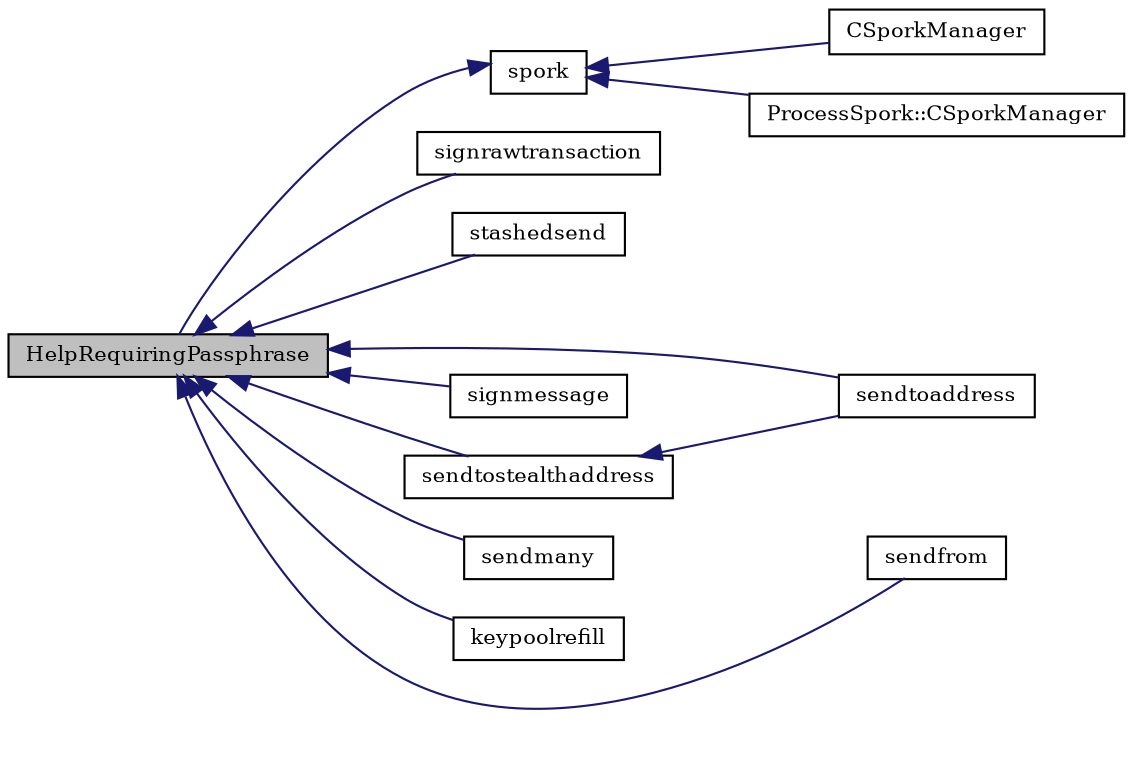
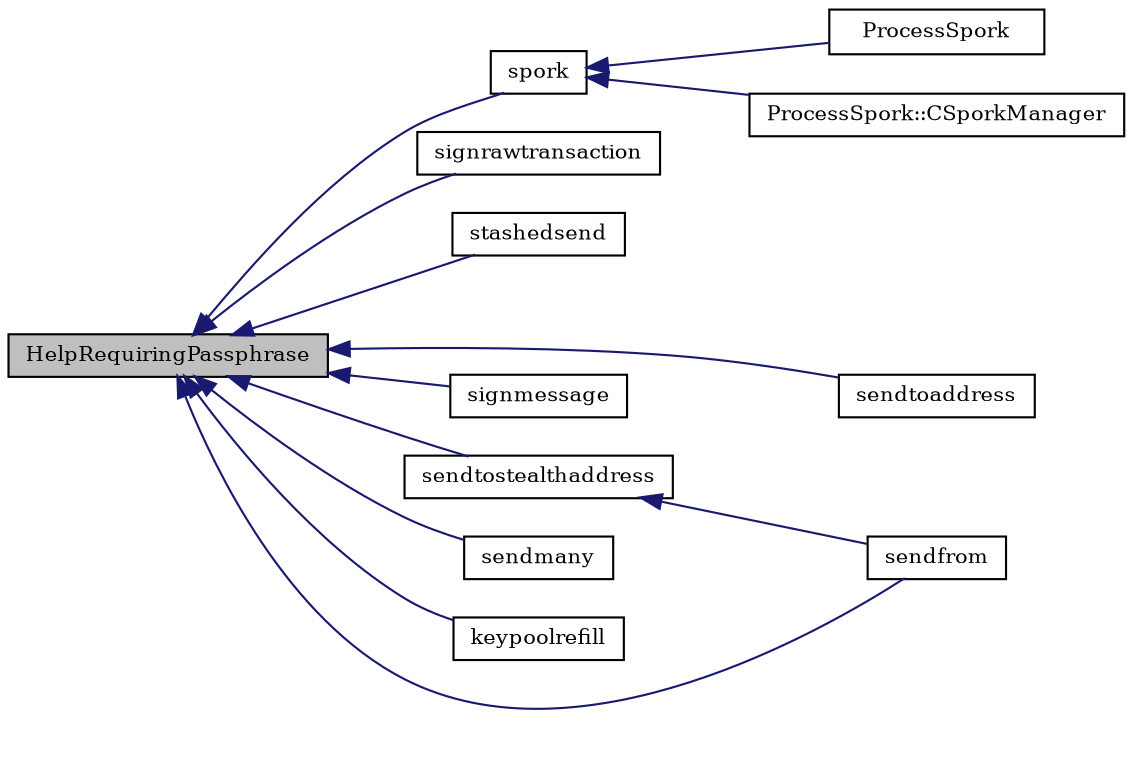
(937, 32) -> (937, 32)
(302, 177) -> (338, 181)
(750, 434) -> (765, 523)
